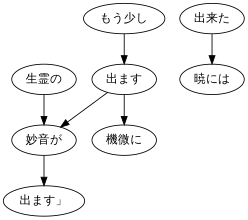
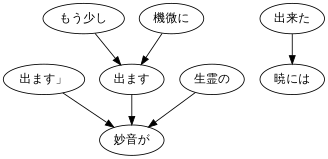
(124, 106) -> (154, 46)
(44, 166) -> (85, 108)
